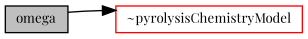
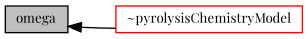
(85, 11) -> (99, 28)
